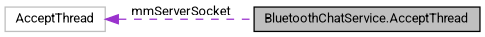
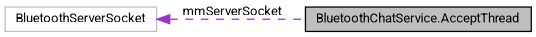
(55, 19) -> (81, 19)
